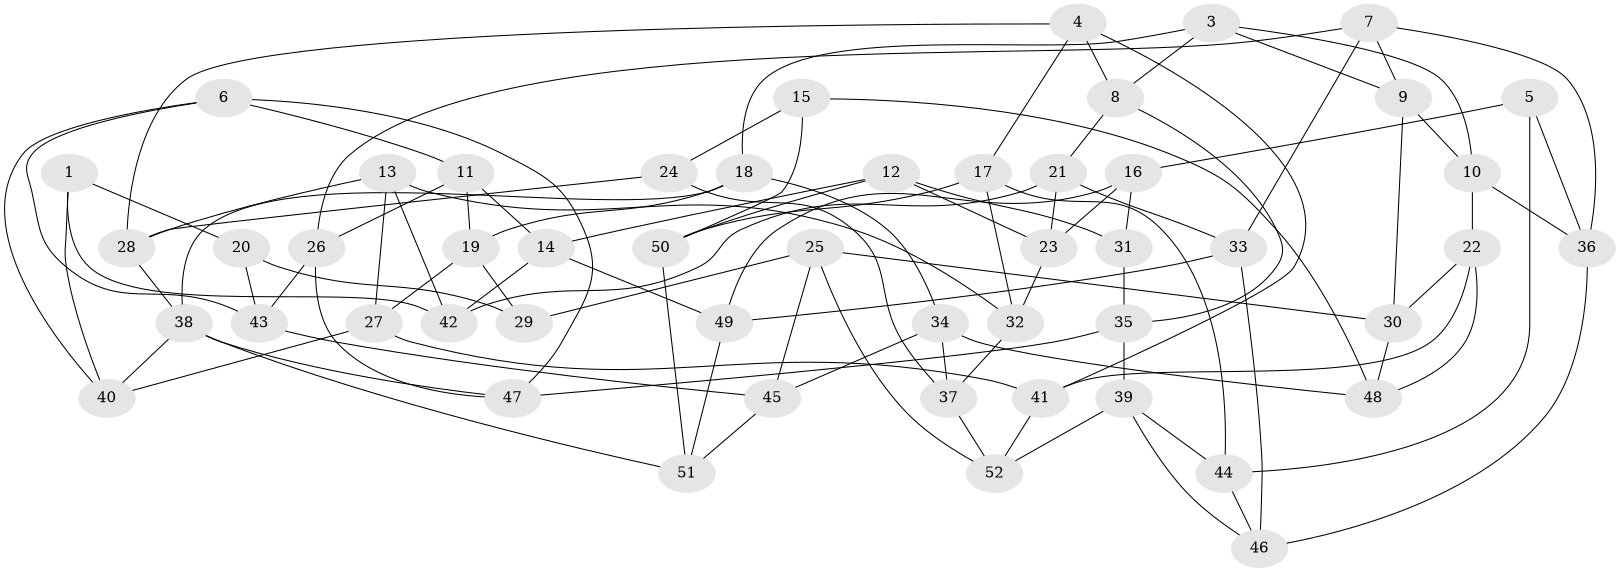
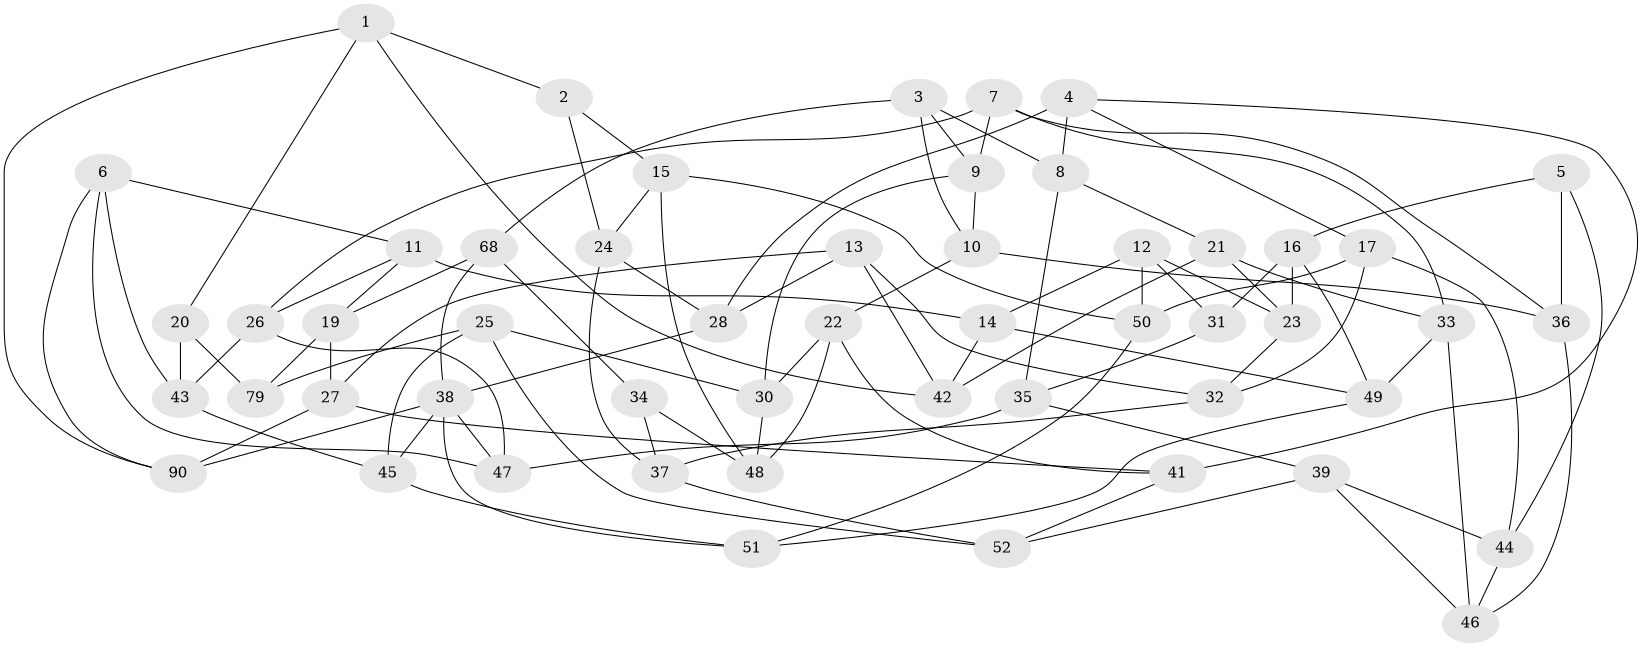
none -> (564, 98)
(744, 173) -> (489, 248)
(524, 323) -> (256, 398)
(872, 354) -> (417, 436)
(107, 398) -> (178, 474)
